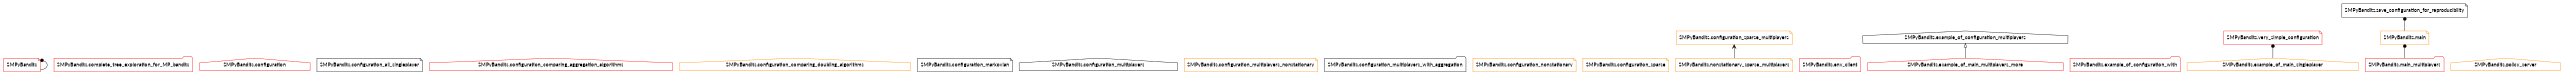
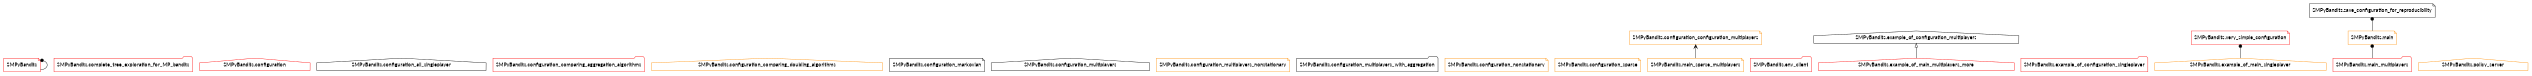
(1734, 38) -> (1696, 38)
(370, 65) -> (401, 65)
(551, 65) -> (569, 65)
(1734, 65) -> (1696, 65)
(2125, 65) -> (2084, 65)
